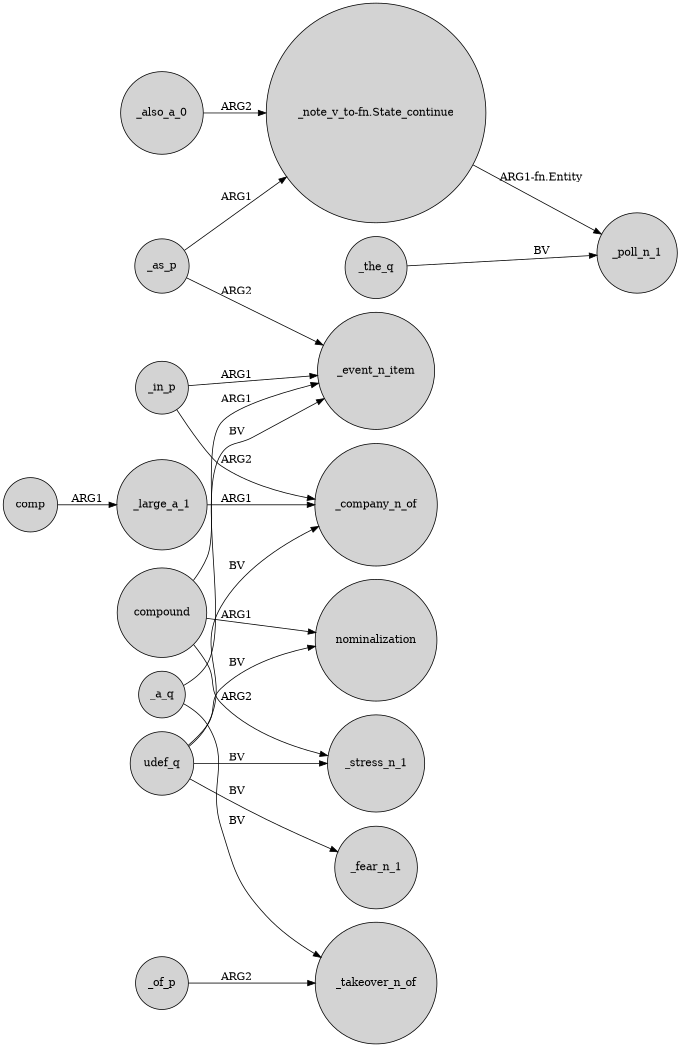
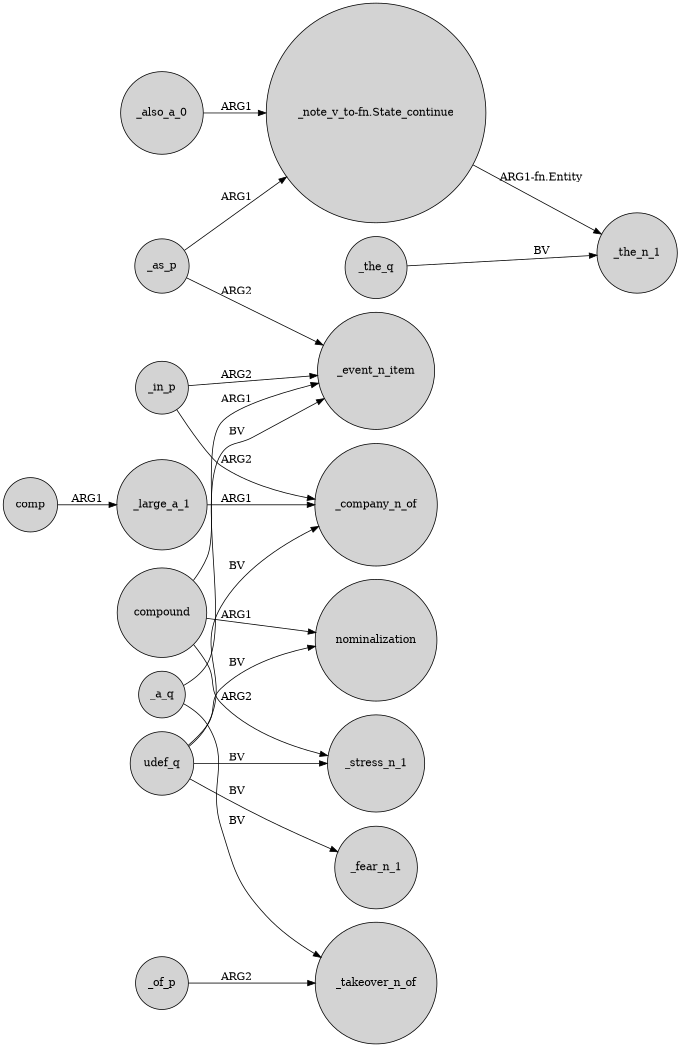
(237, 107) -> (237, 107)
(637, 253) -> (637, 253)
(237, 375) -> (237, 375)
